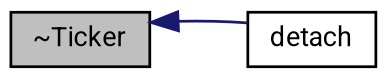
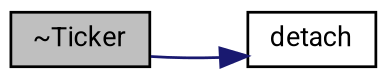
(213, 21) -> (185, 58)
